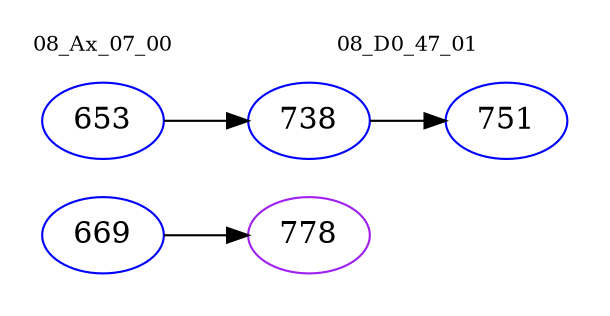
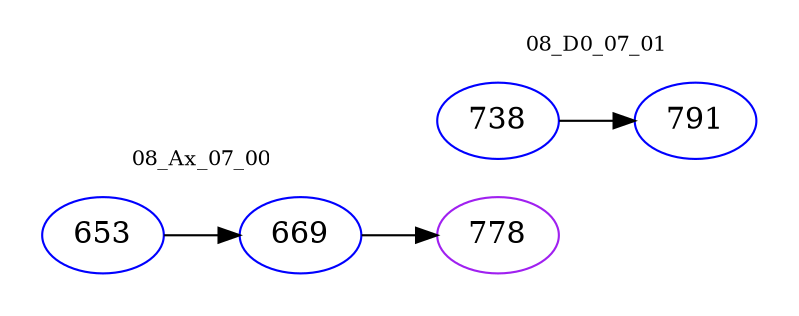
(408, 46) -> (597, 46)
(202, 121) -> (191, 235)
(507, 121) -> (696, 121)
